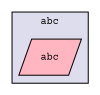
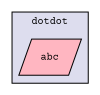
(50, 22) -> (50, 22)
